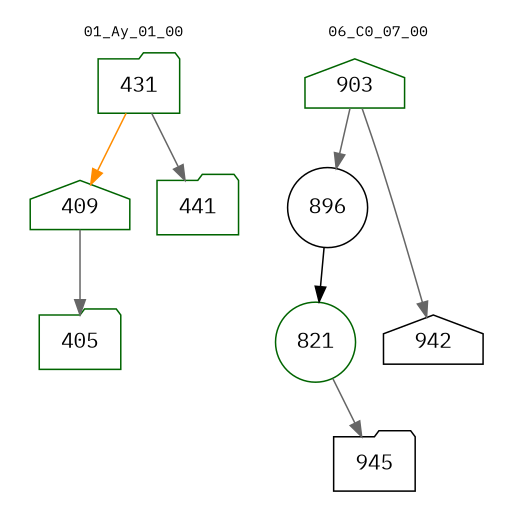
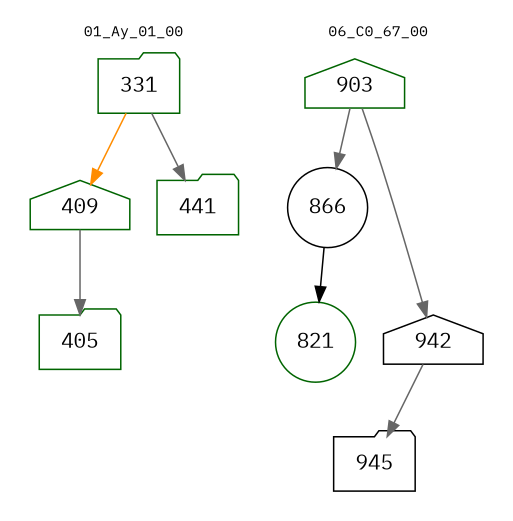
(379, 32) -> (379, 32)
(139, 86) -> (139, 86)
(328, 208) -> (328, 208)
(344, 401) -> (408, 394)
